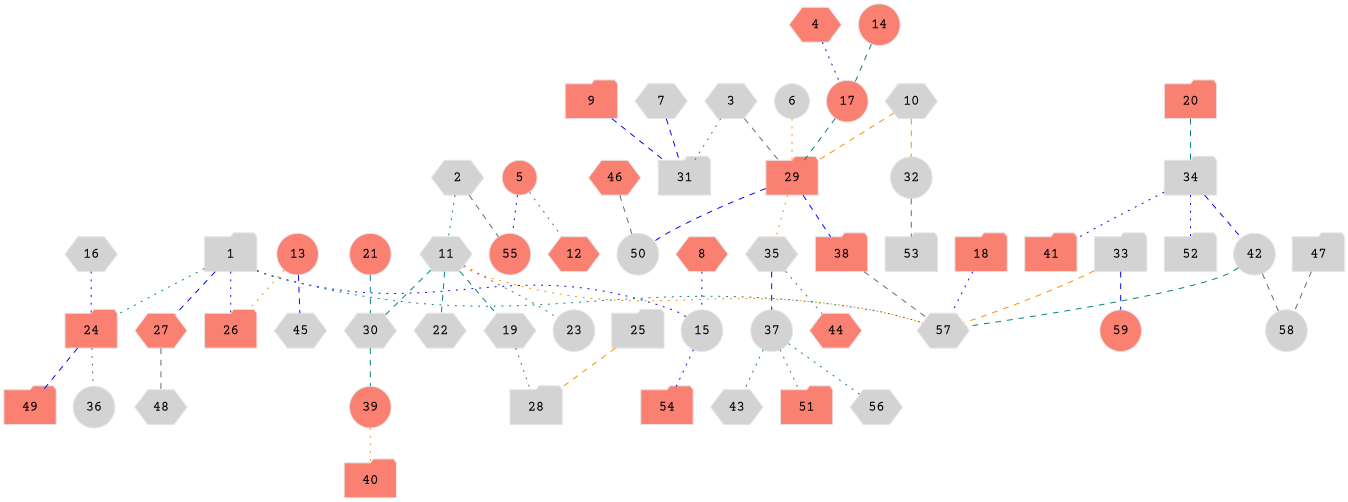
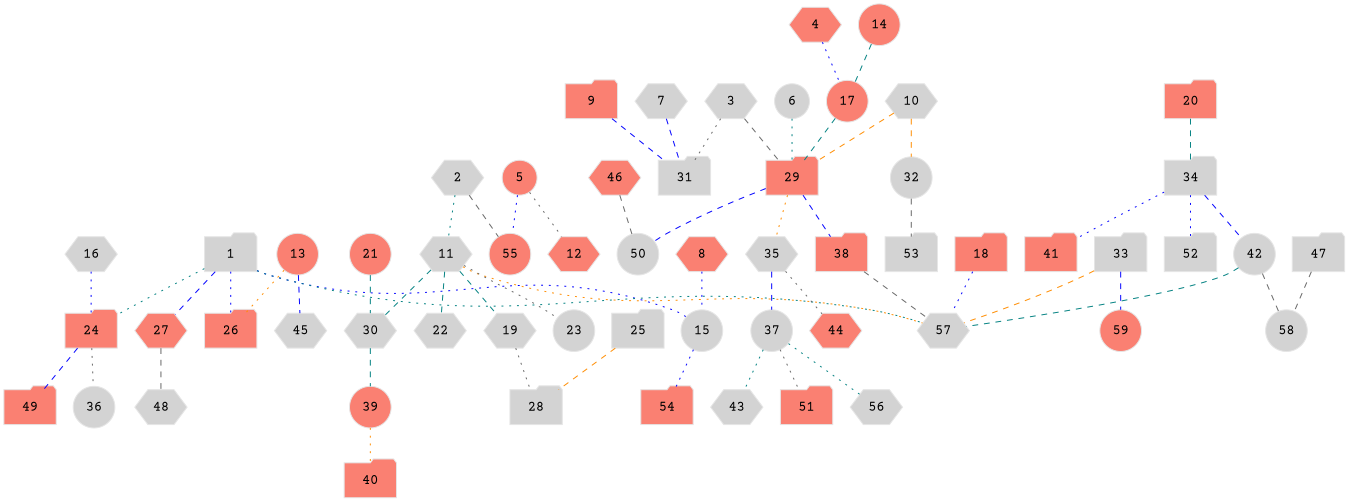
(792, 139) -> (792, 139)
